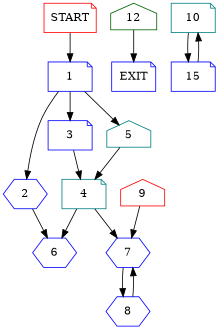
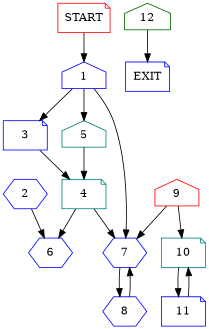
(70, 77) -> (84, 77)
(193, 77) -> (183, 311)
(38, 129) -> (122, 156)
none -> (180, 218)
